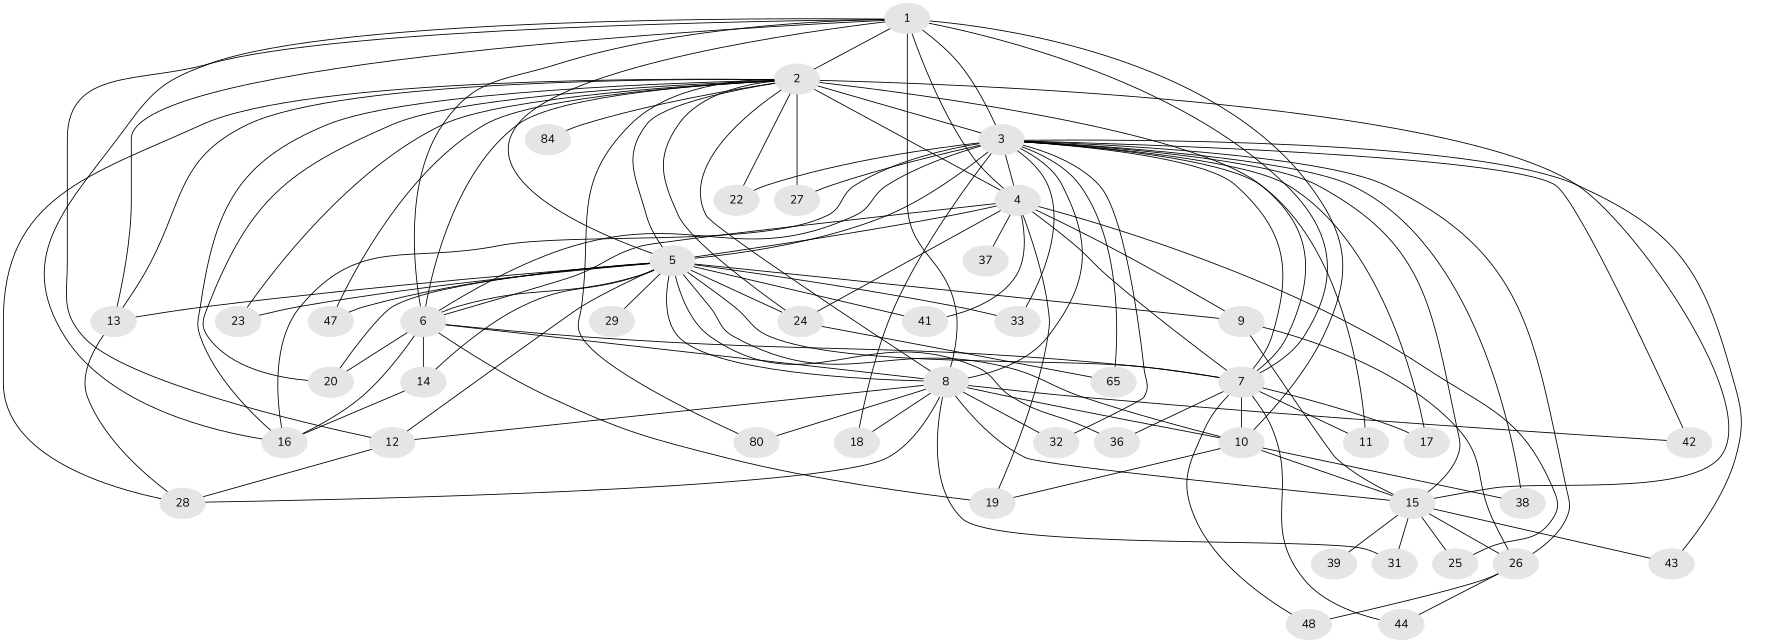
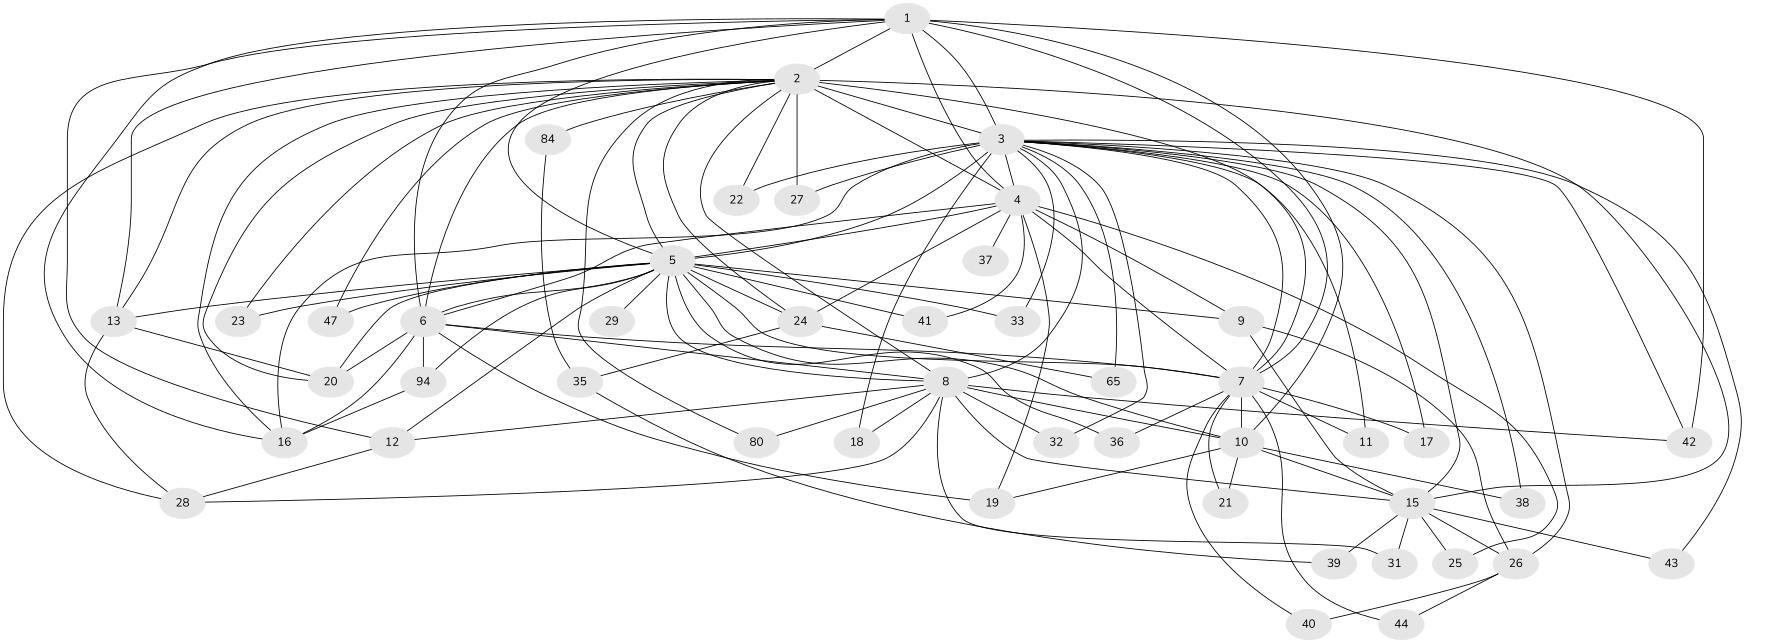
(907, 198) -> (1469, 65)
(757, 238) -> none
none -> (240, 357)
(423, 382) -> (423, 382)
none -> (580, 382)
none -> (1225, 503)
(1309, 625) -> (1309, 625)
